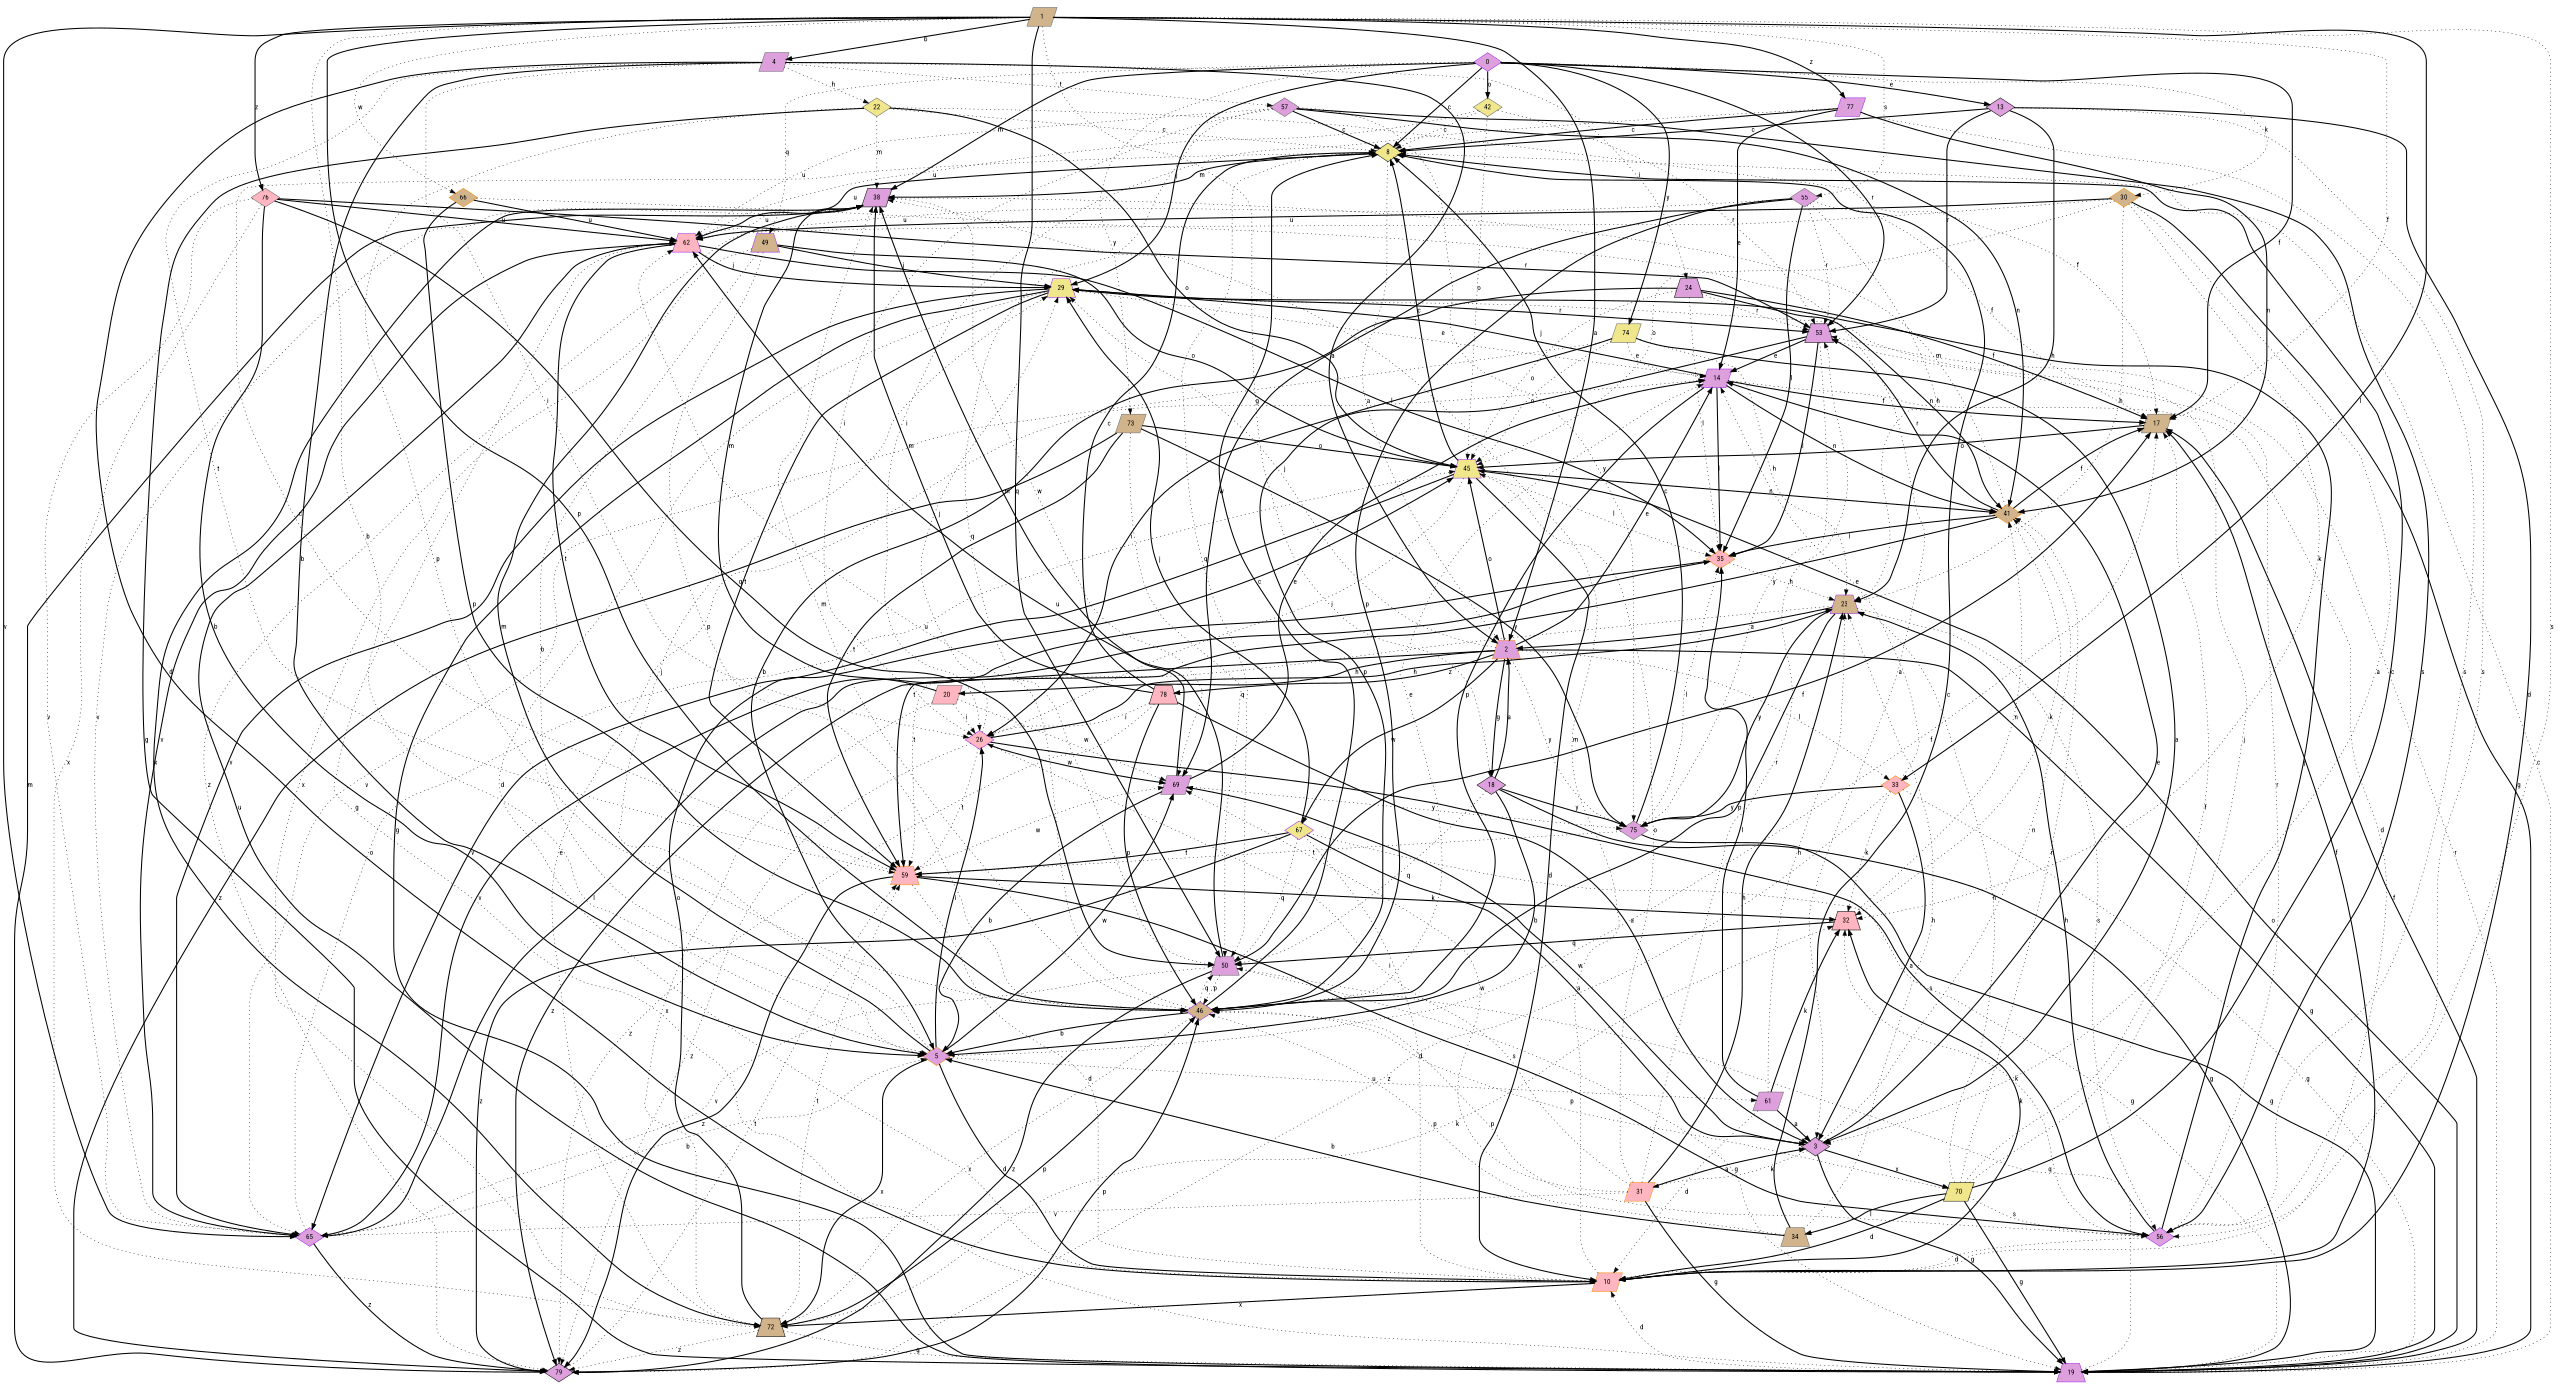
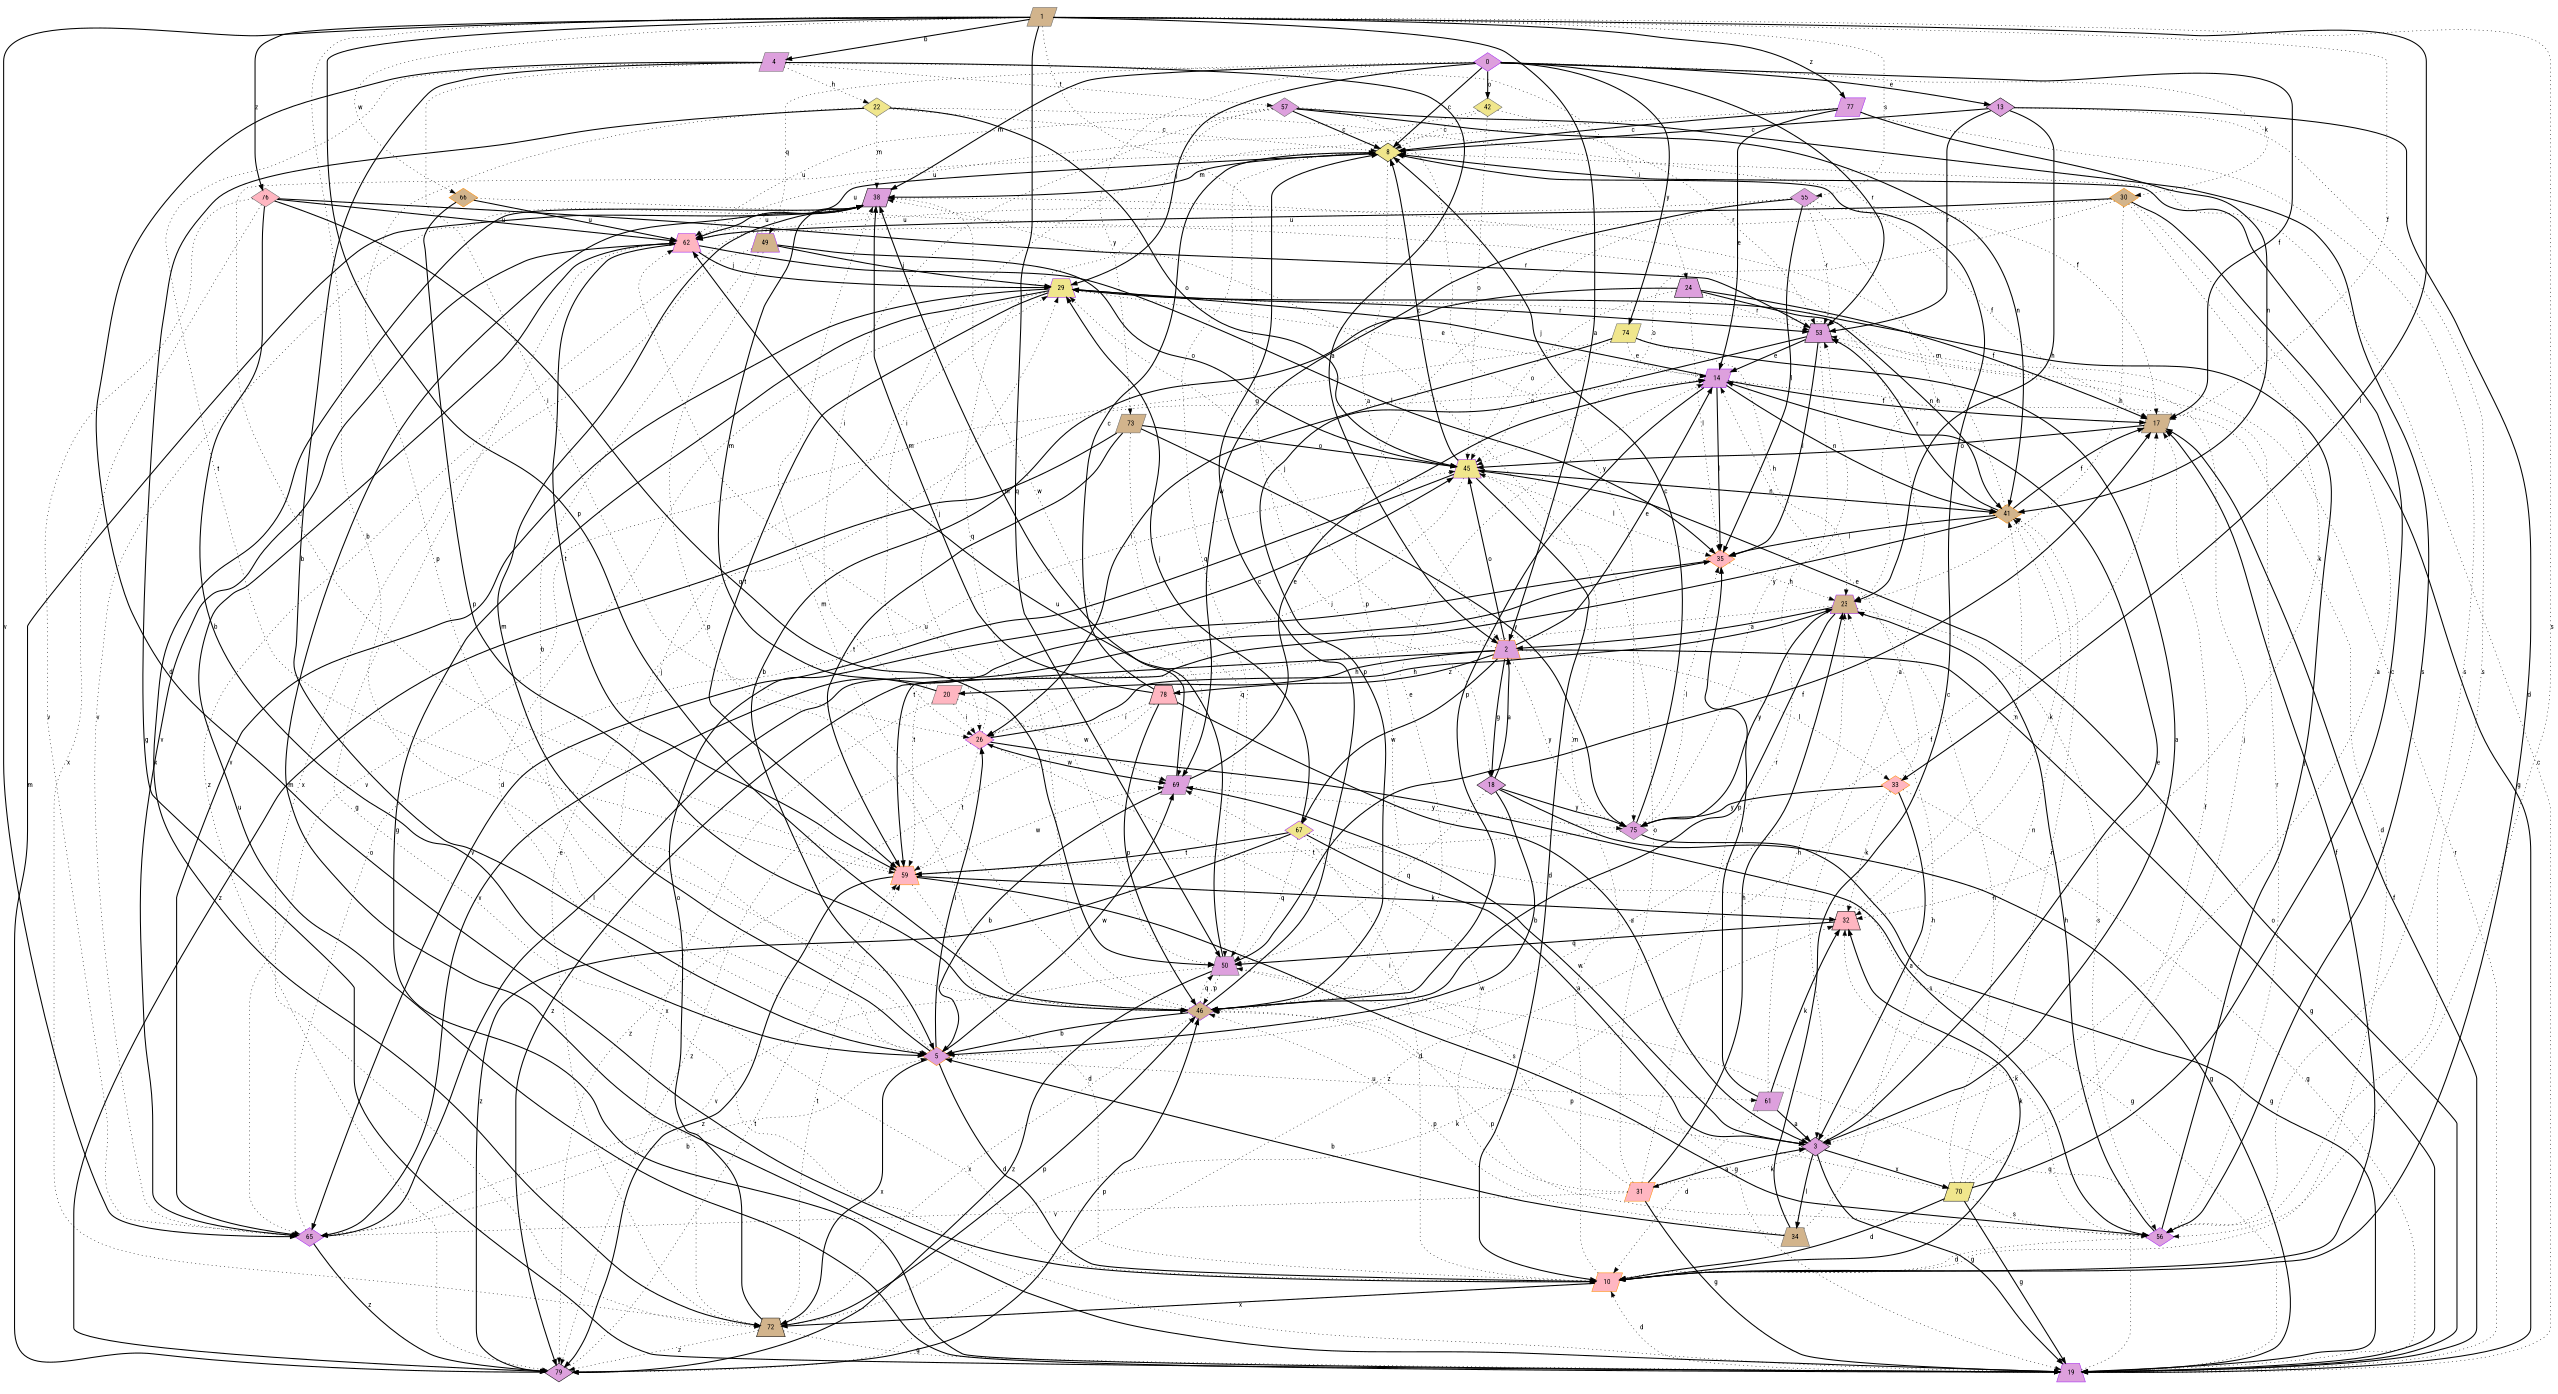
(1357, 569) -> (1357, 569)
none -> (609, 1081)
(1880, 1207) -> (1804, 1188)
